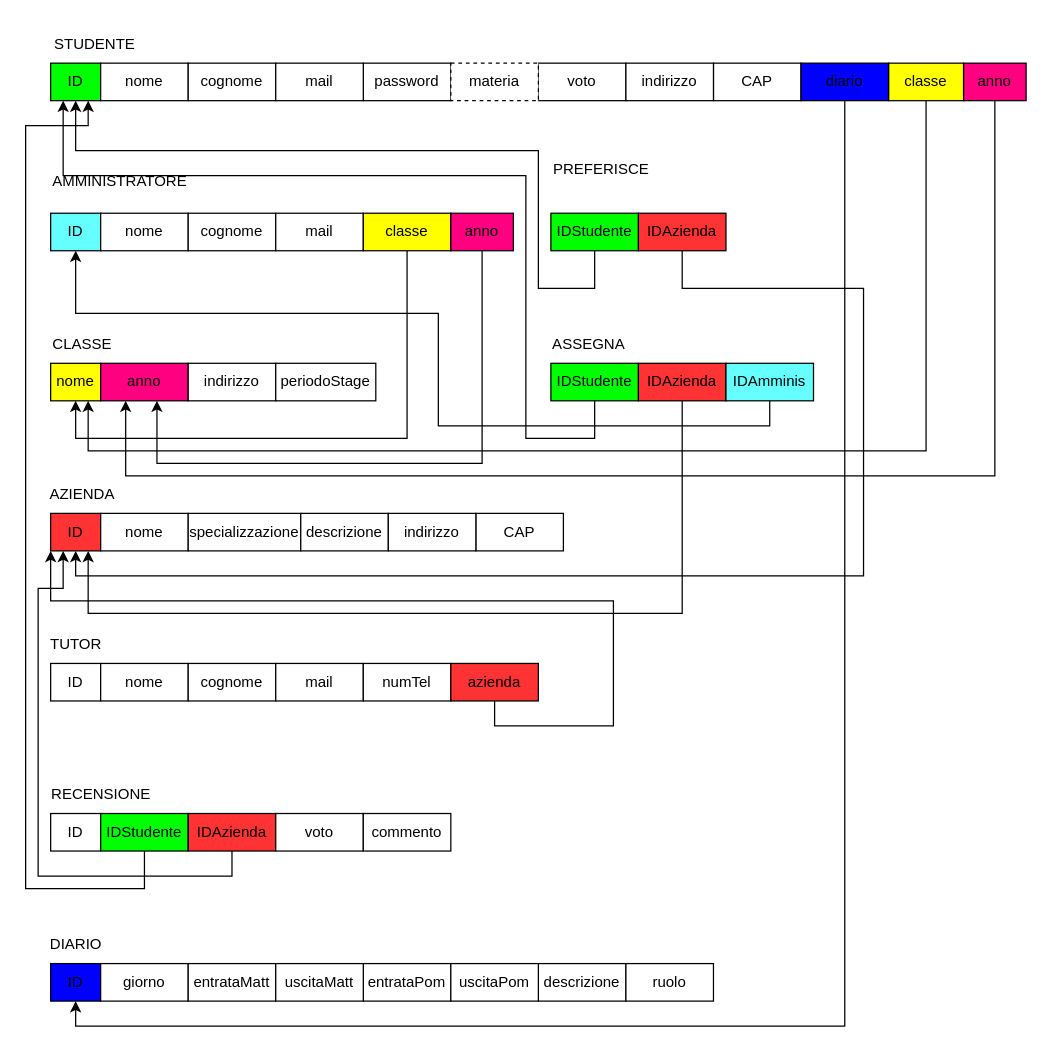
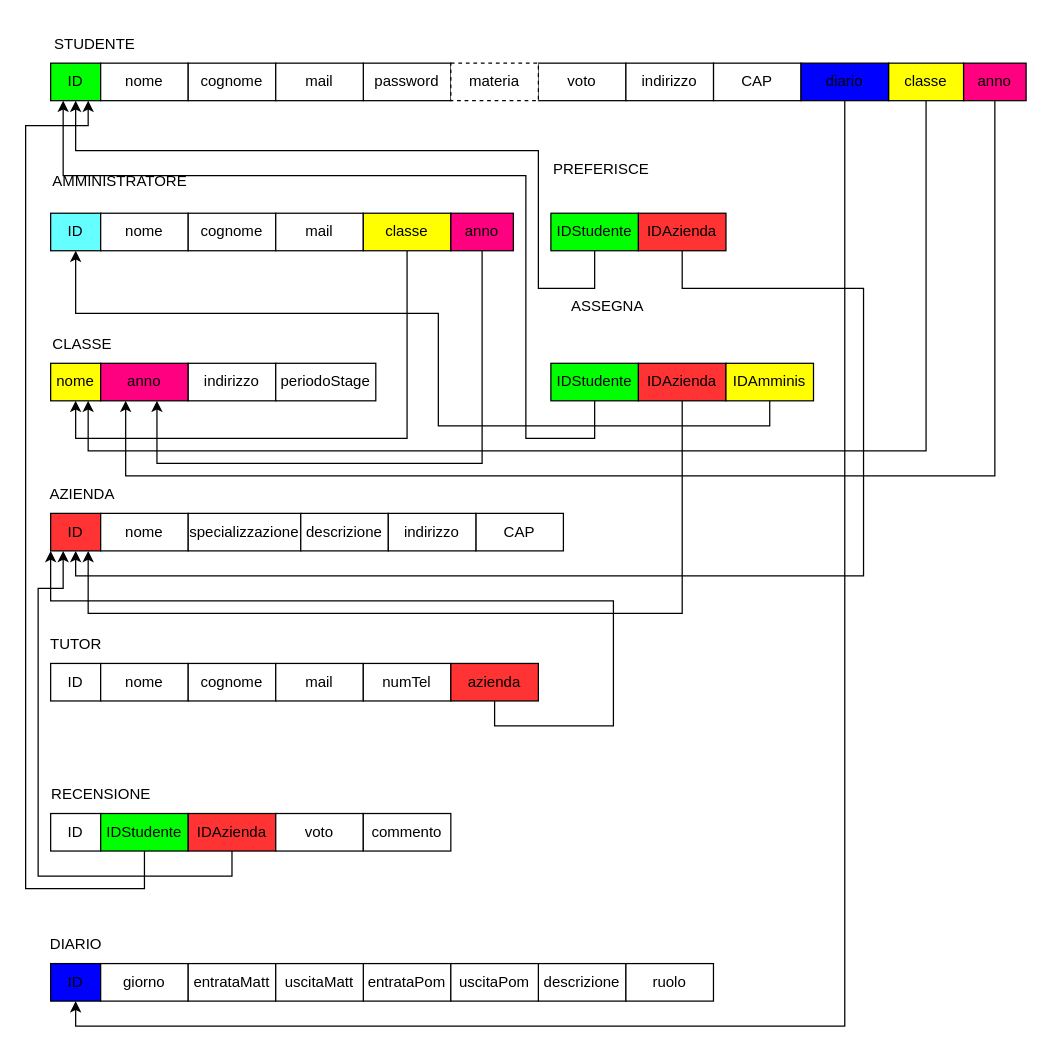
(588, 344) -> (607, 307)
(769, 382) -> (769, 382)
